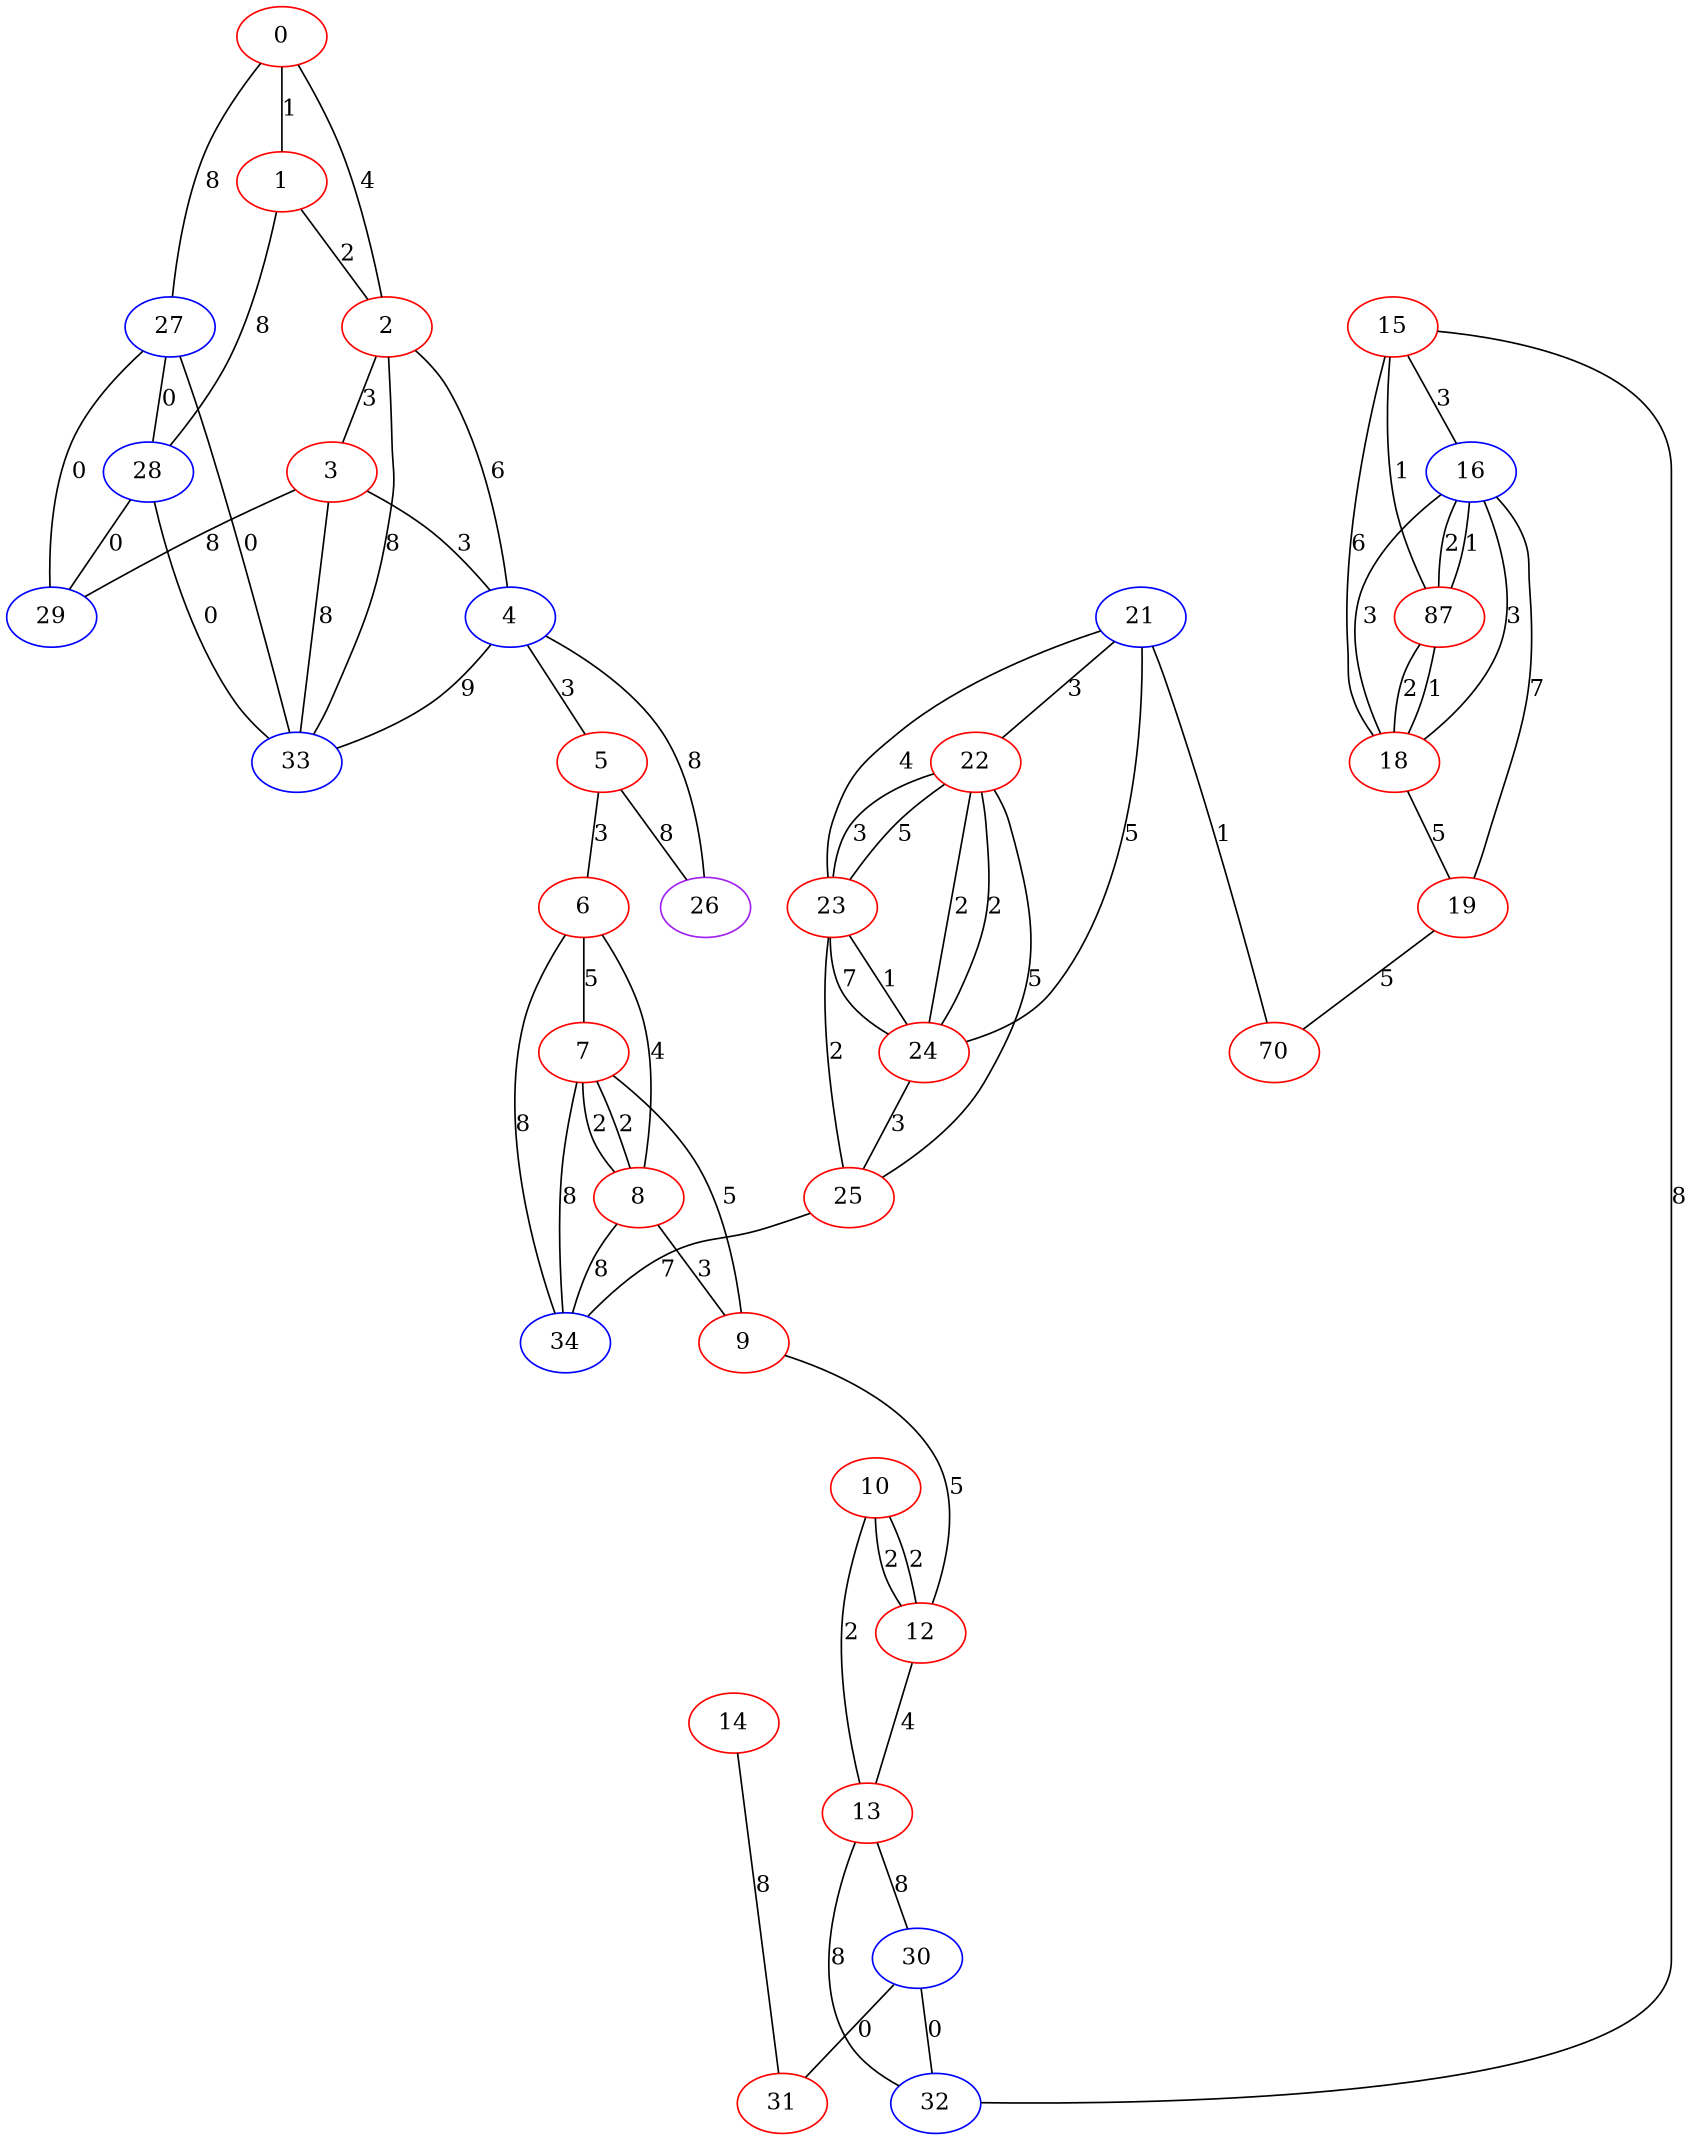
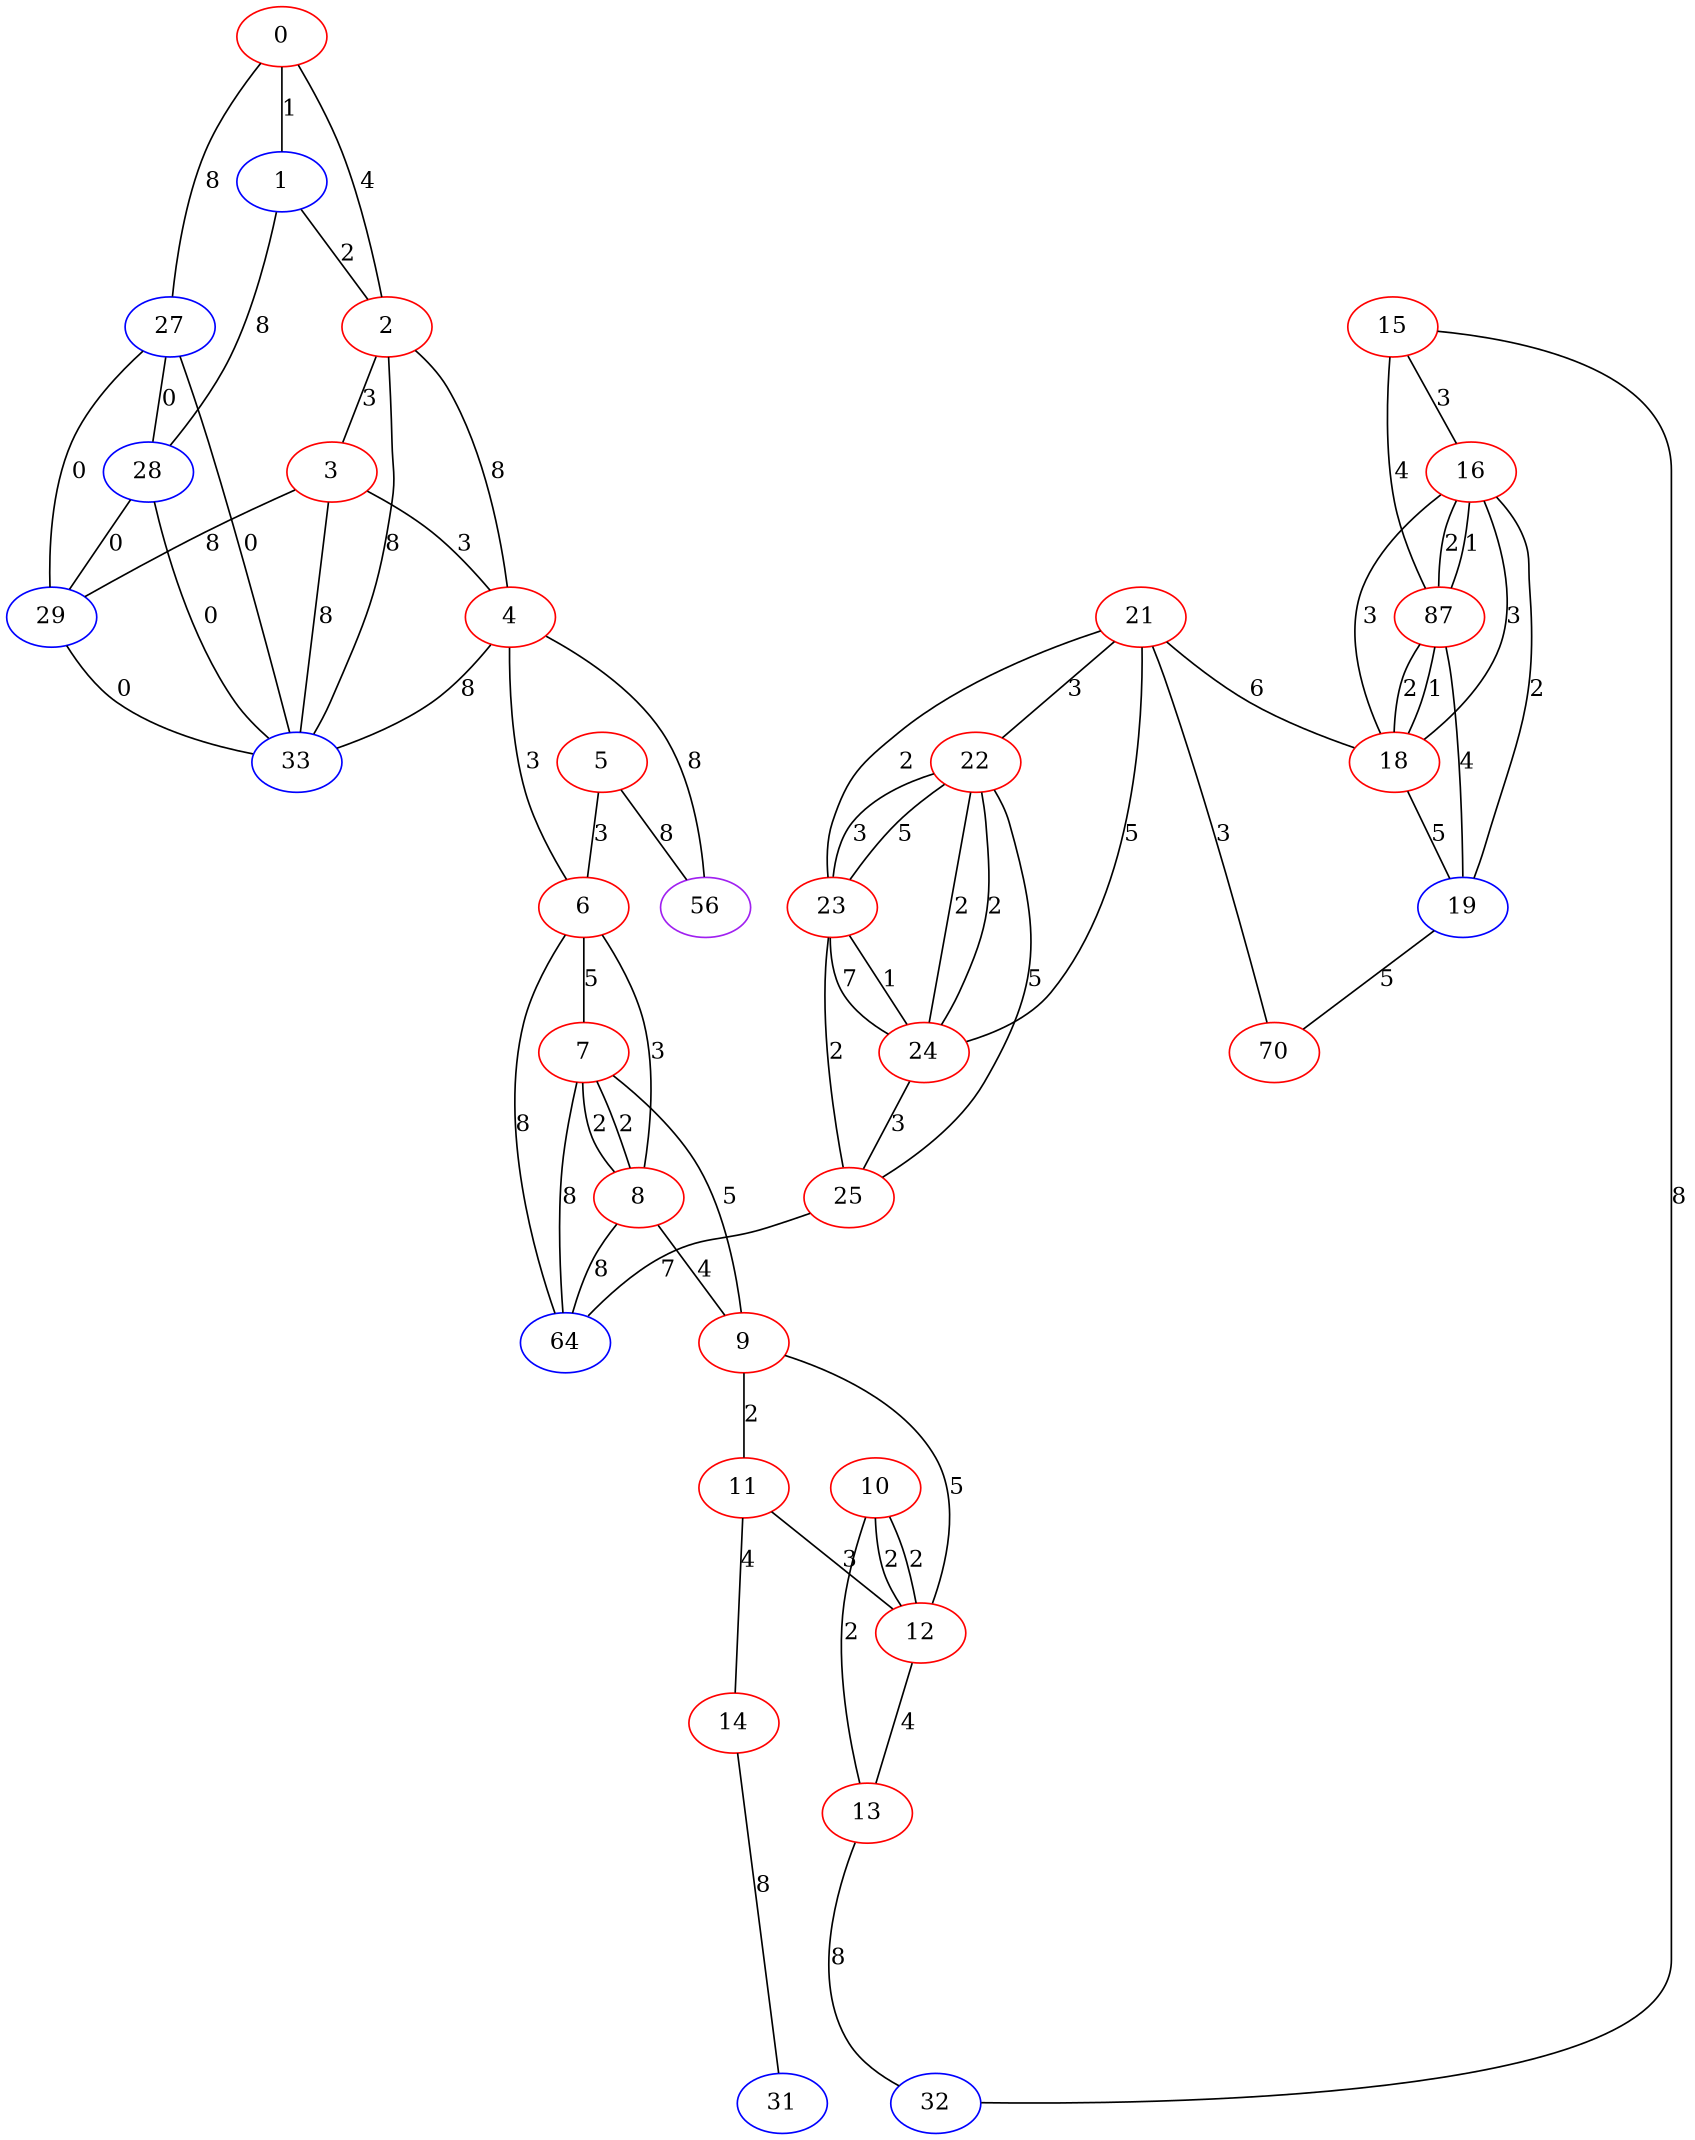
(282, 182) -> (282, 182)
(499, 472) -> (499, 472)
(1403, 472) -> (1403, 472)
(1471, 472) -> (1471, 472)
(1350, 547) -> (1255, 705)
(510, 617) -> (510, 617)
(1141, 617) -> (1141, 617)
(469, 690) -> (469, 690)
(556, 690) -> (520, 768)
(1538, 690) -> (1538, 690)
none -> (147, 720)
(907, 762) -> (907, 762)
none -> (1459, 762)
(1224, 835) -> (1224, 835)
(706, 907) -> (706, 907)
(1463, 907) -> (1463, 907)
(659, 1053) -> (659, 1053)
(706, 1270) -> (706, 1270)
(565, 1343) -> (565, 1343)
none -> (744, 1488)
(917, 1958) -> none
(782, 2103) -> (782, 2103)
